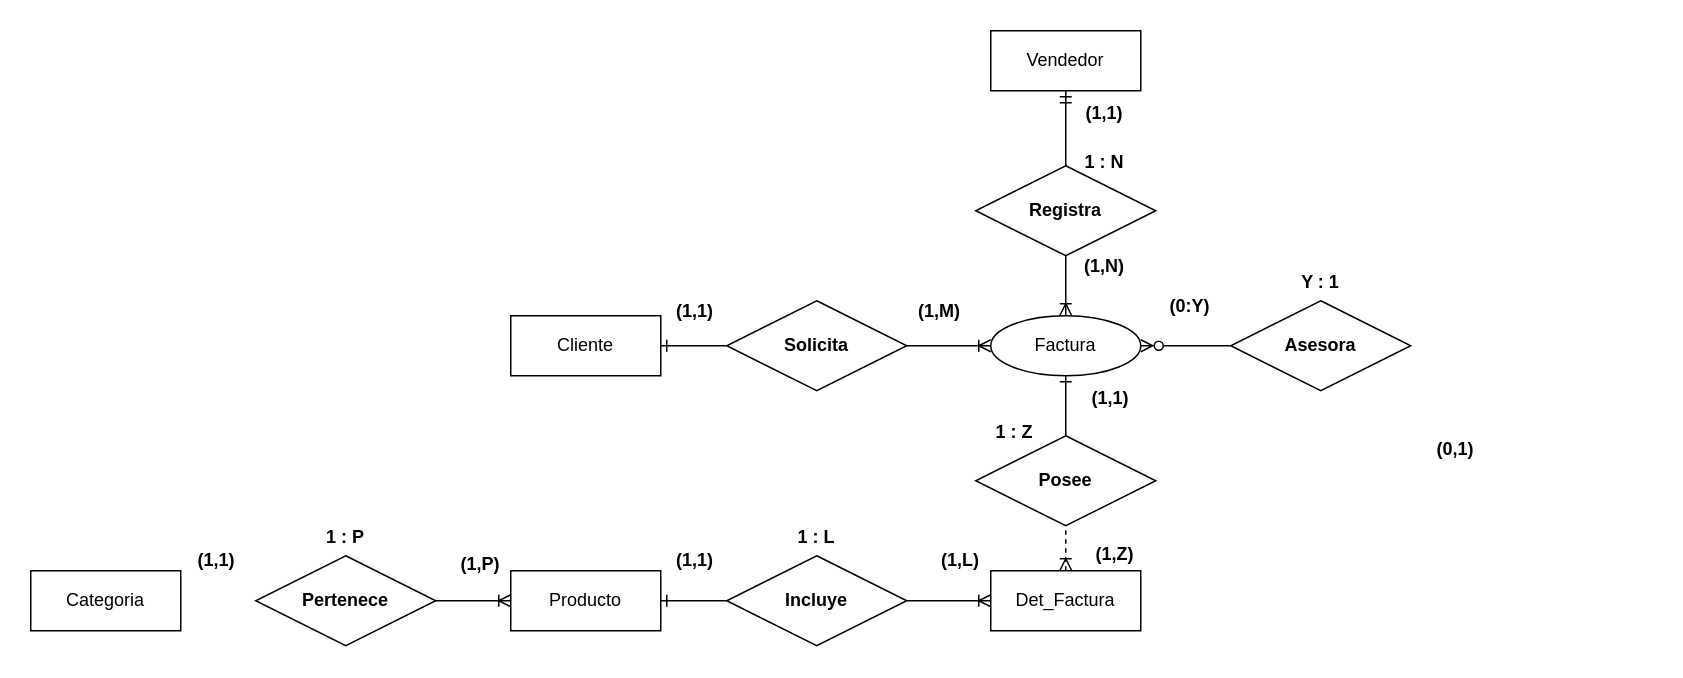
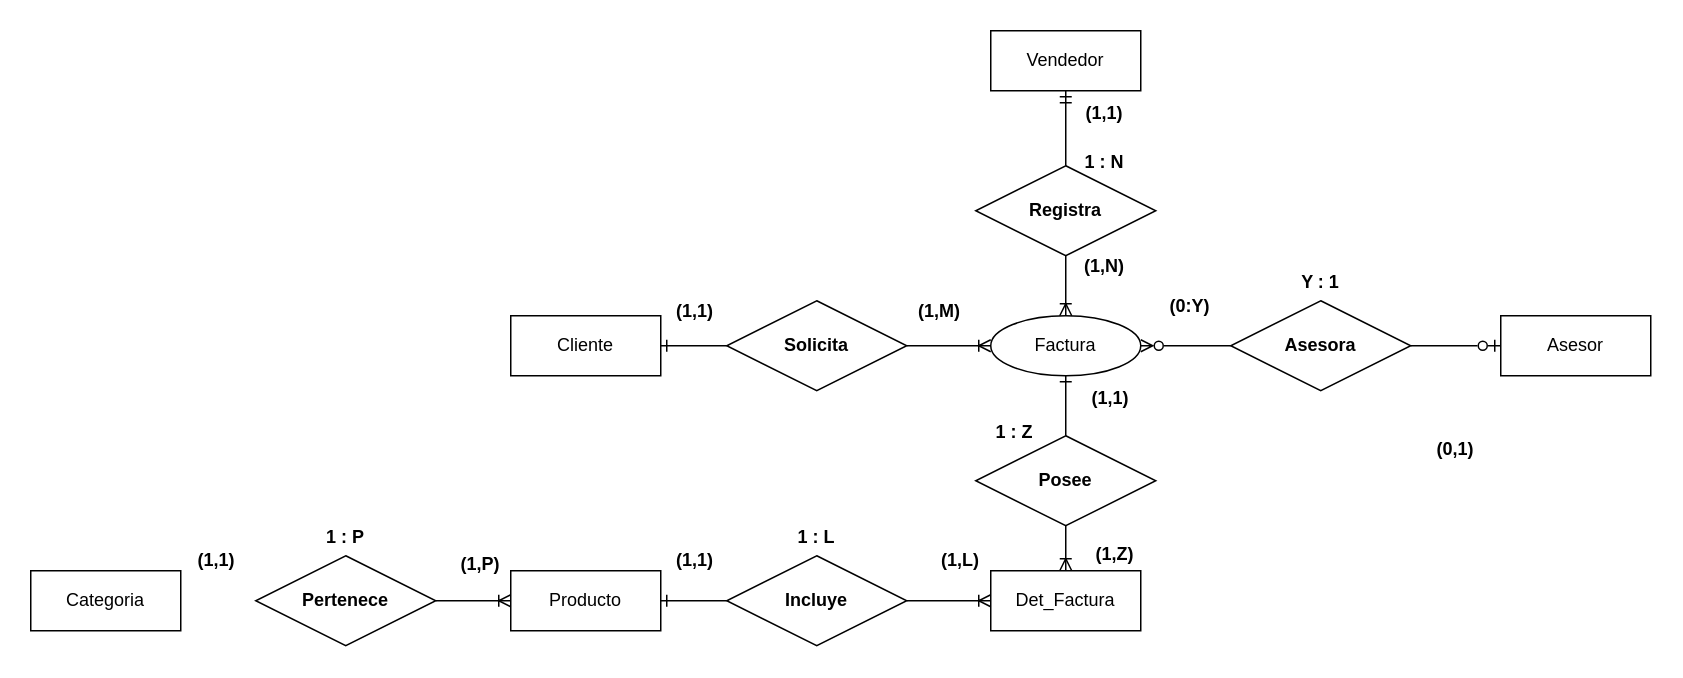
none -> (1444, 346)
none -> (1576, 346)
(1066, 547) -> (1066, 547)
